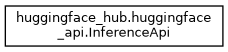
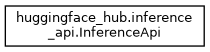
(114, 26) -> (105, 26)
